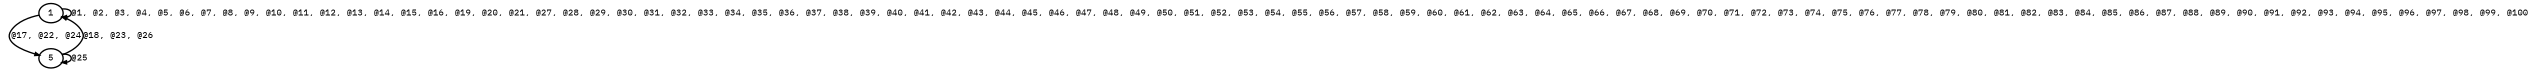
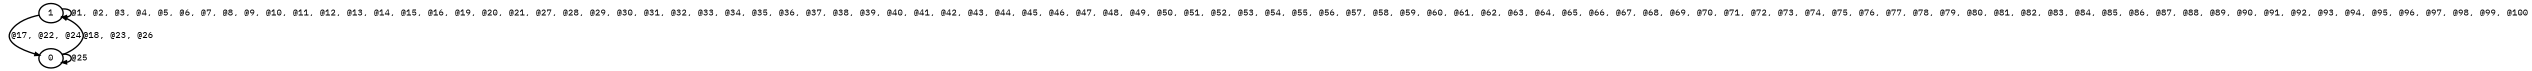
(51, 58) -> (51, 58)
